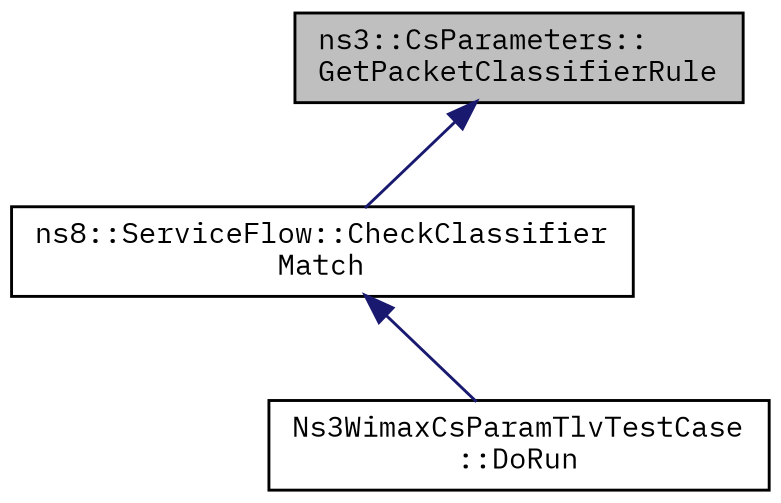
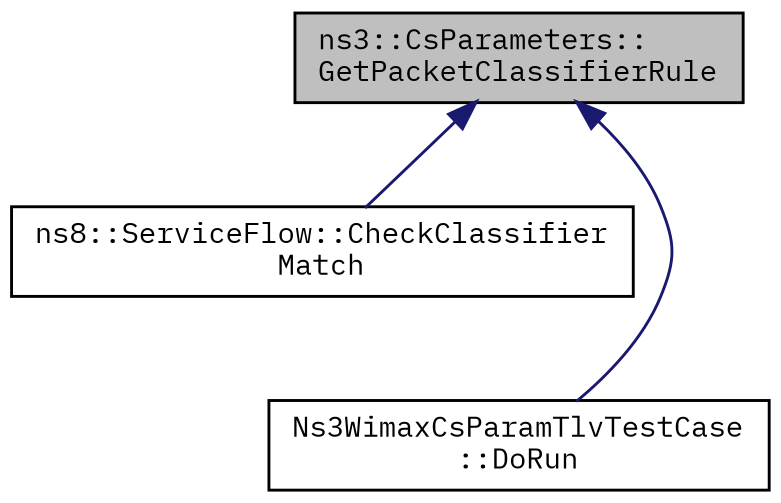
(431, 359) -> (670, 266)
